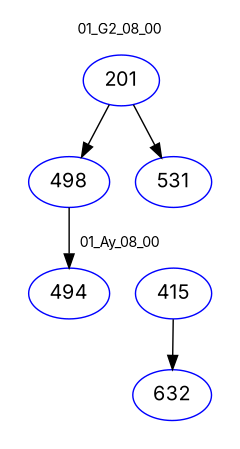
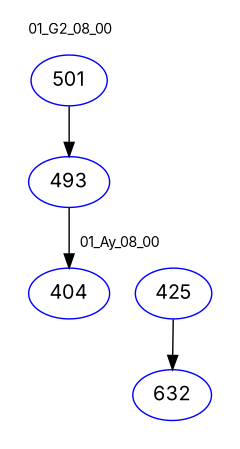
(121, 80) -> (69, 80)
(69, 182) -> (69, 182)
(174, 182) -> none
(69, 294) -> (69, 294)
(174, 294) -> (174, 294)
